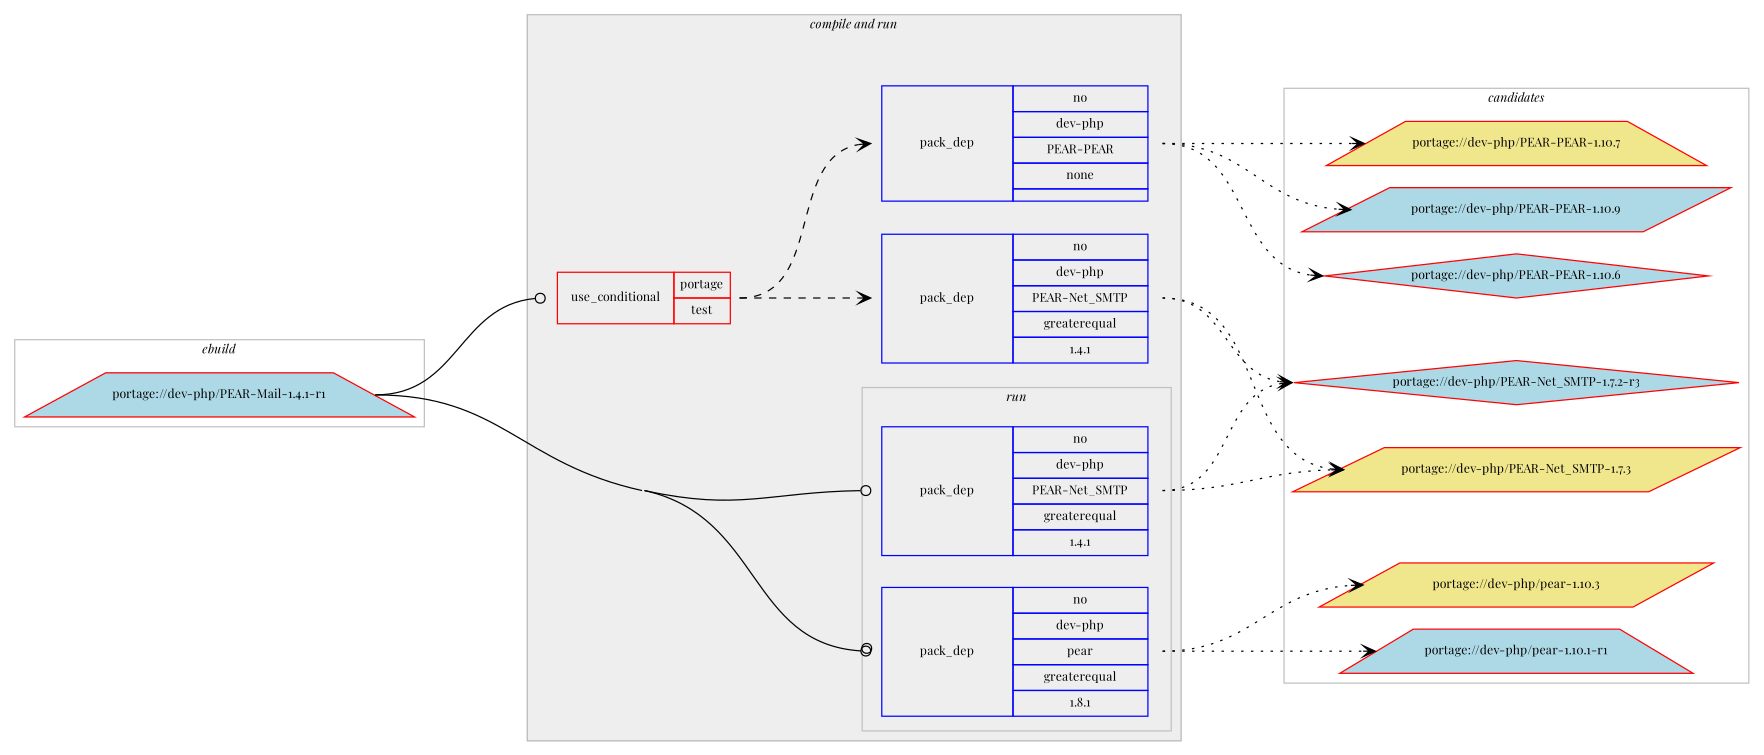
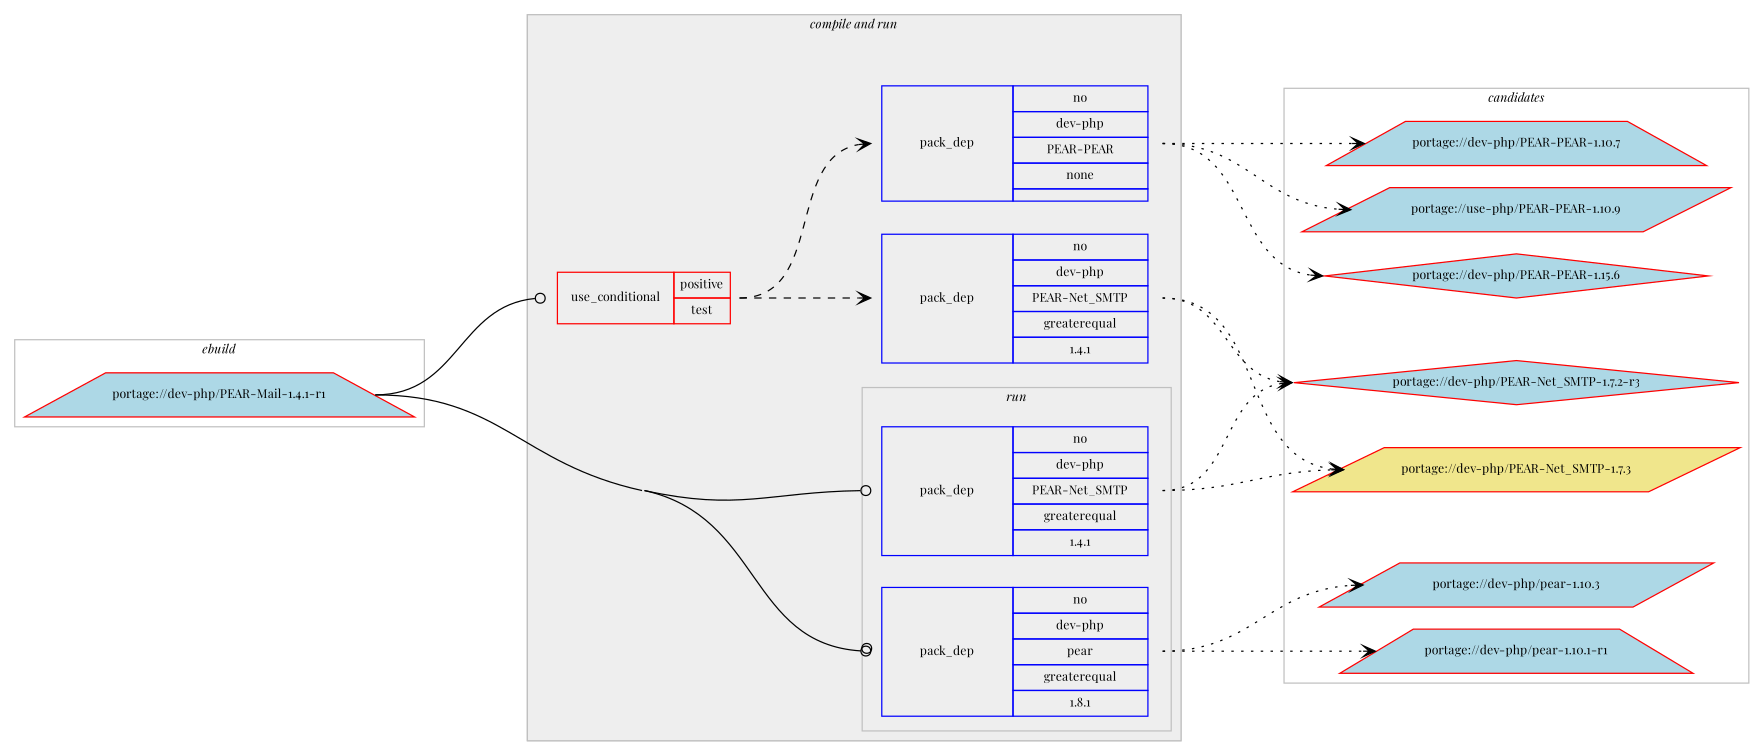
(1516, 143) -> (1516, 143)
(1516, 210) -> (1516, 210)
(1516, 276) -> (1516, 276)
(702, 285) -> (702, 285)
(1516, 585) -> (1516, 585)
